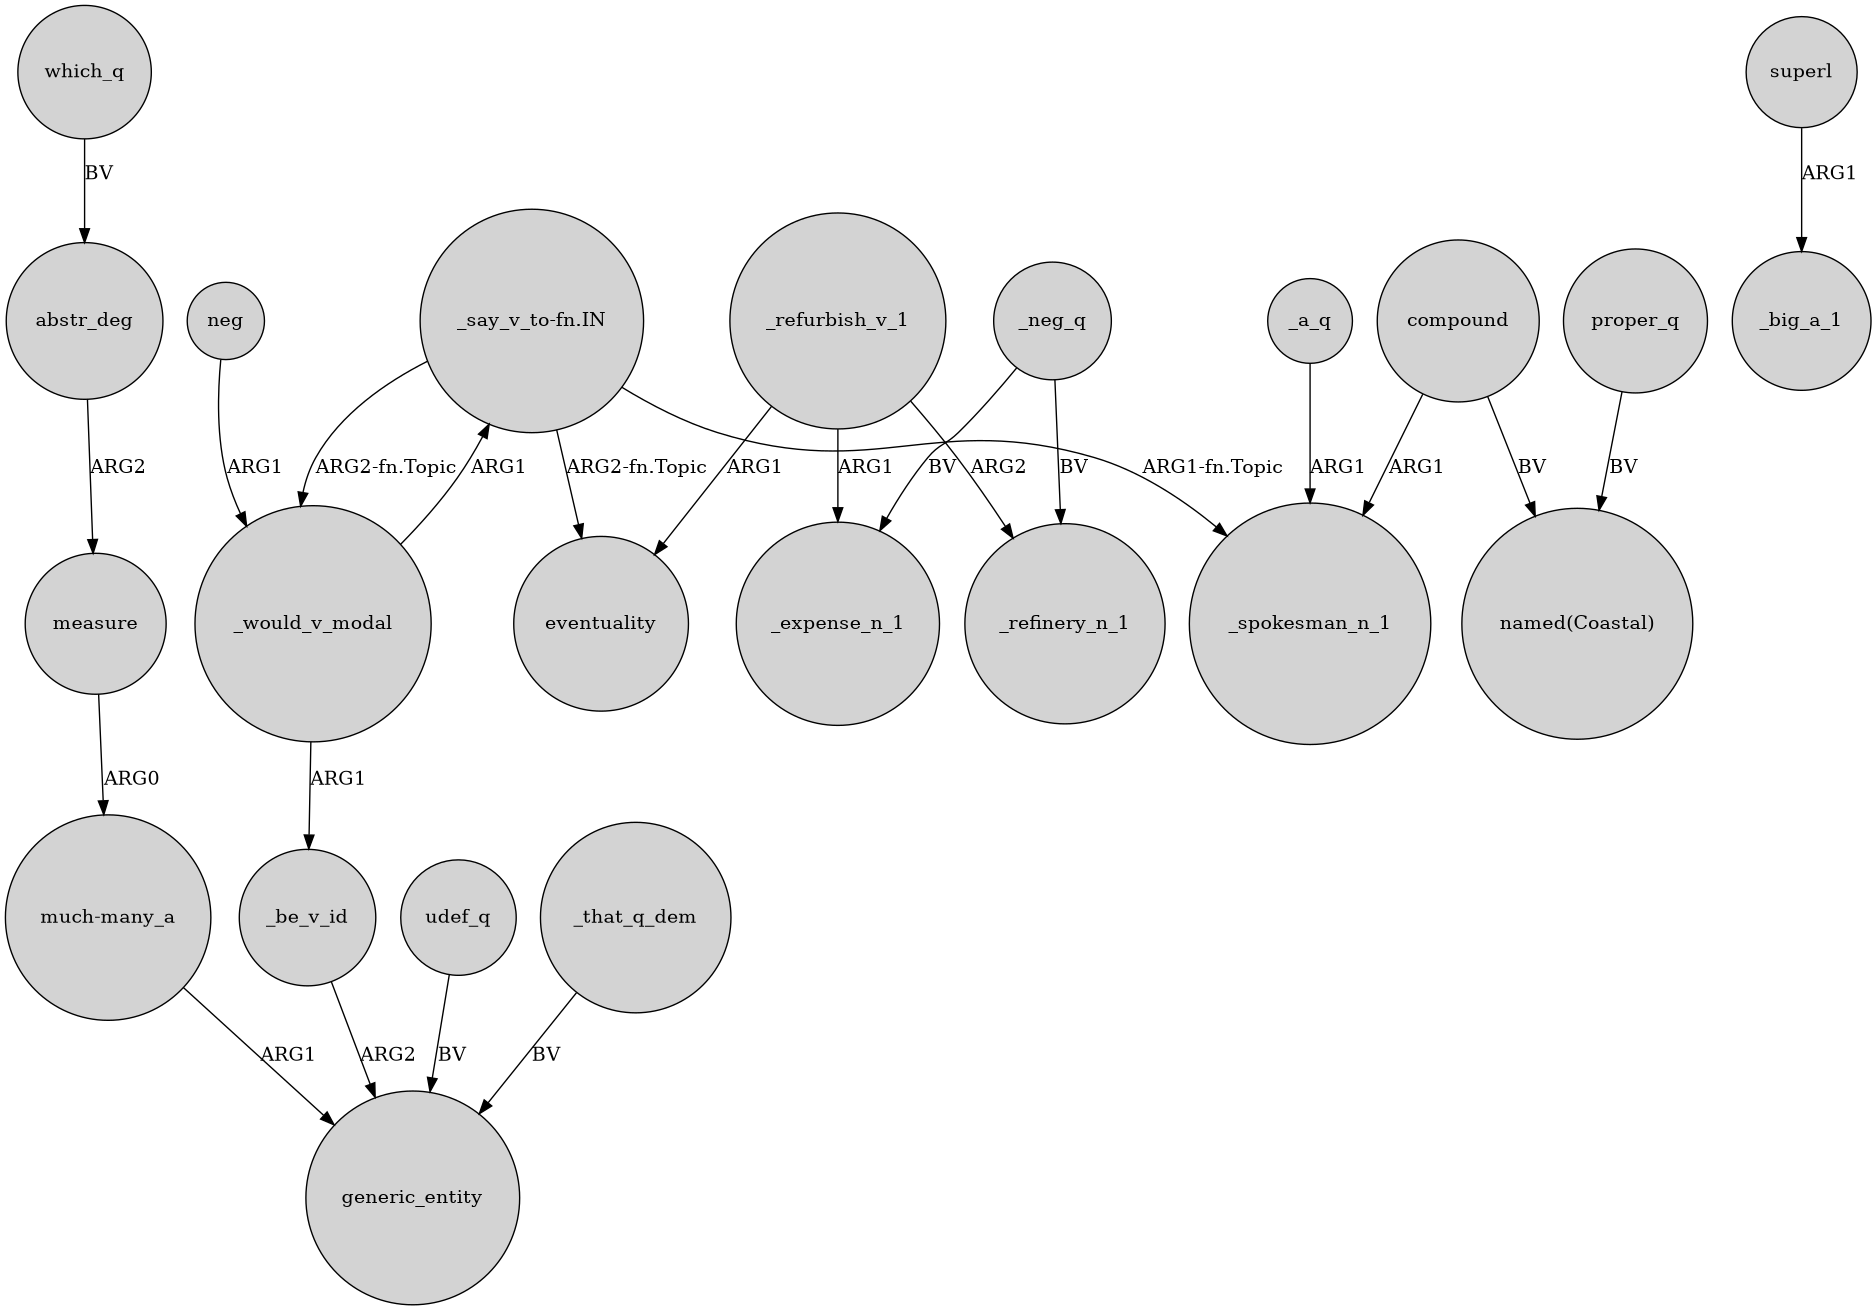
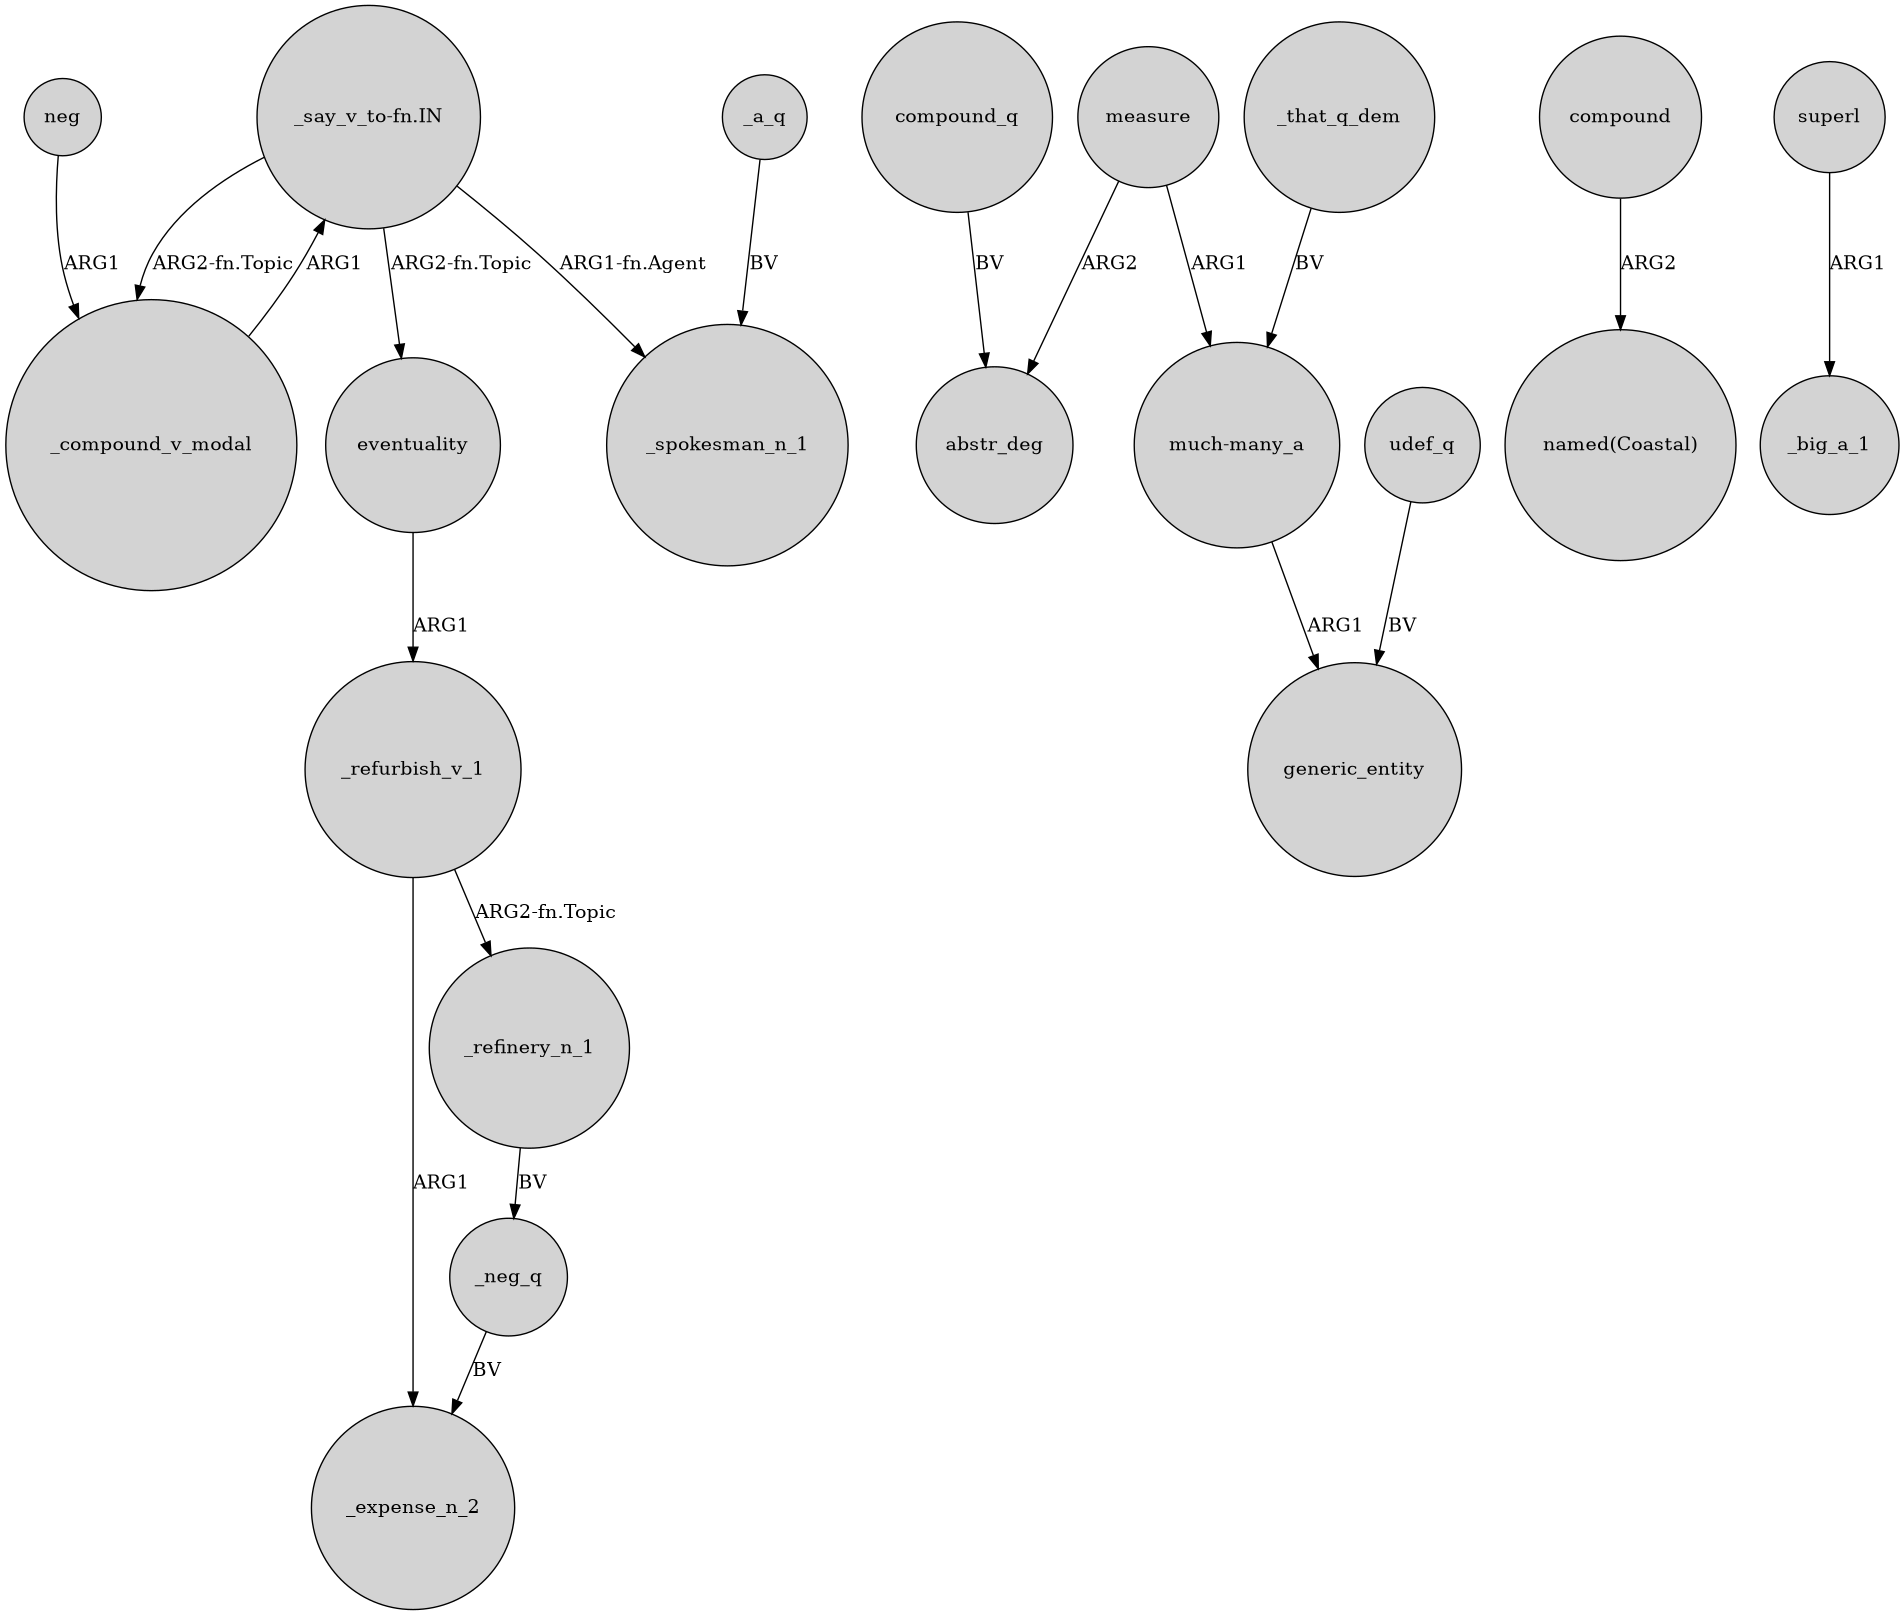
(85, 72) -> (957, 117)
(1635, 321) -> none
(1057, 438) -> (518, 1176)
(1396, 448) -> none
(999, 468) -> (546, 913)
(1213, 468) -> (633, 264)
(1338, 468) -> (764, 264)
(1532, 468) -> (1649, 264)
(90, 469) -> (1076, 271)
(717, 475) -> (413, 590)
(313, 624) -> (151, 445)
(838, 624) -> (413, 1508)
(132, 780) -> (1220, 264)
(308, 918) -> none
(532, 1048) -> (1291, 271)
